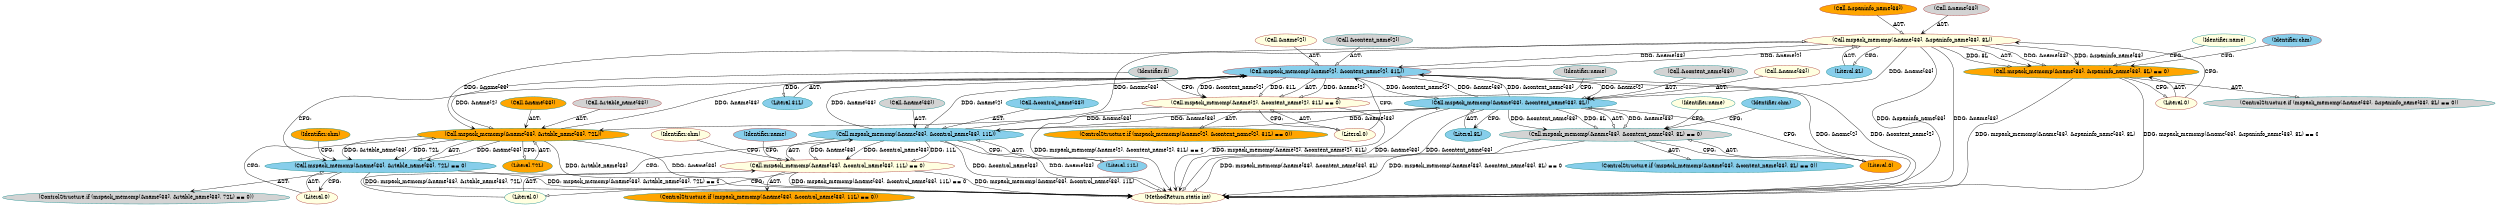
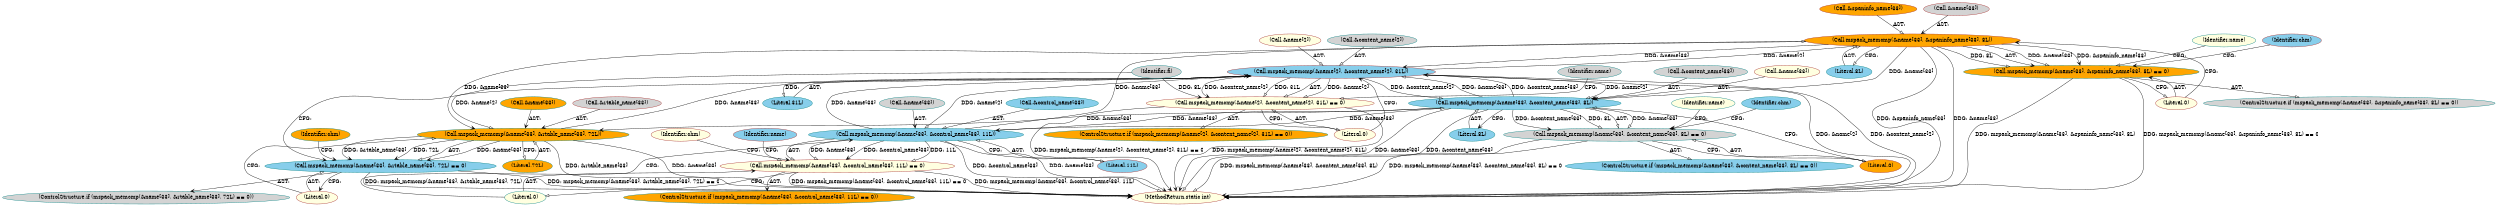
(1912, 40) -> (1912, 40)
(1189, 88) -> (1190, 88)
